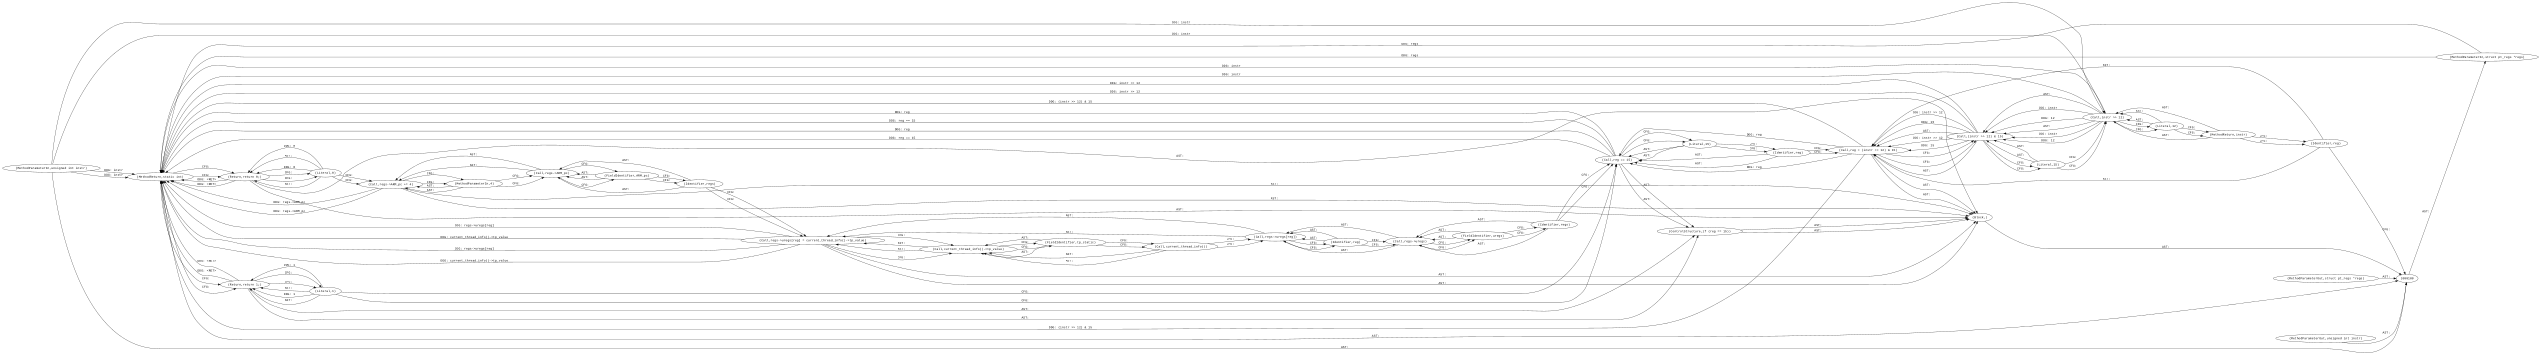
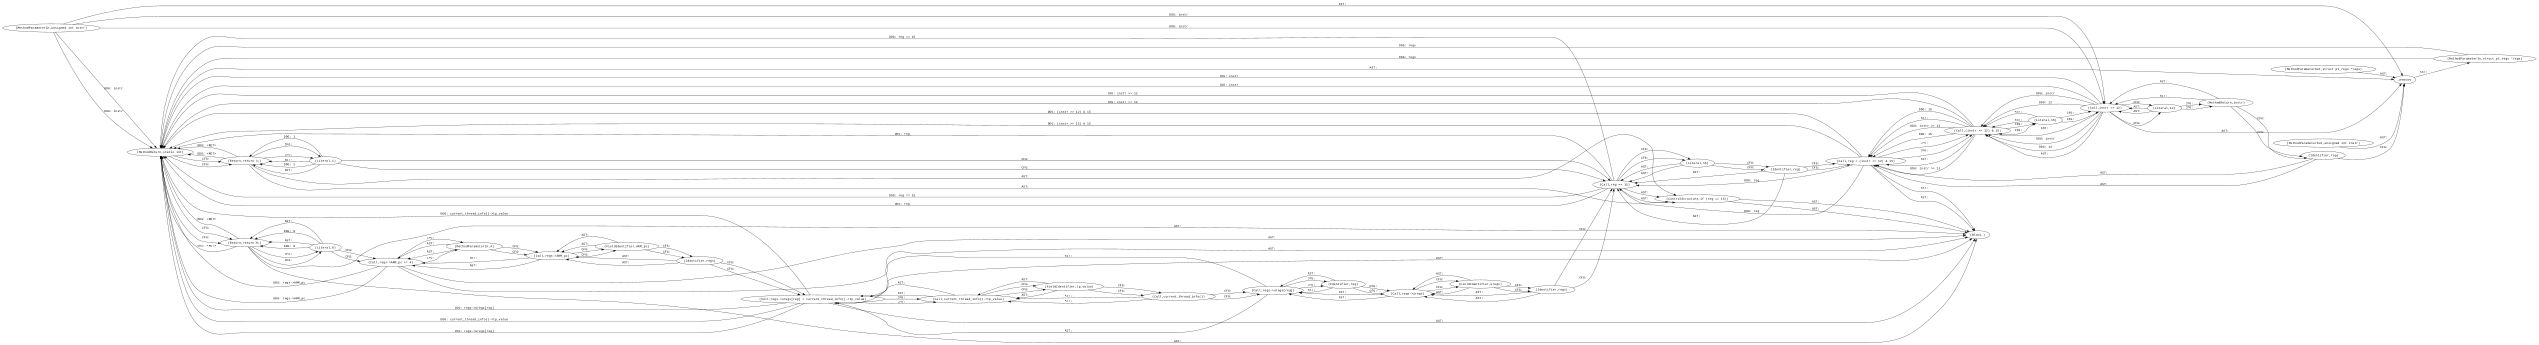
(1070, 242) -> (1069, 287)
(2191, 249) -> (2260, 133)
